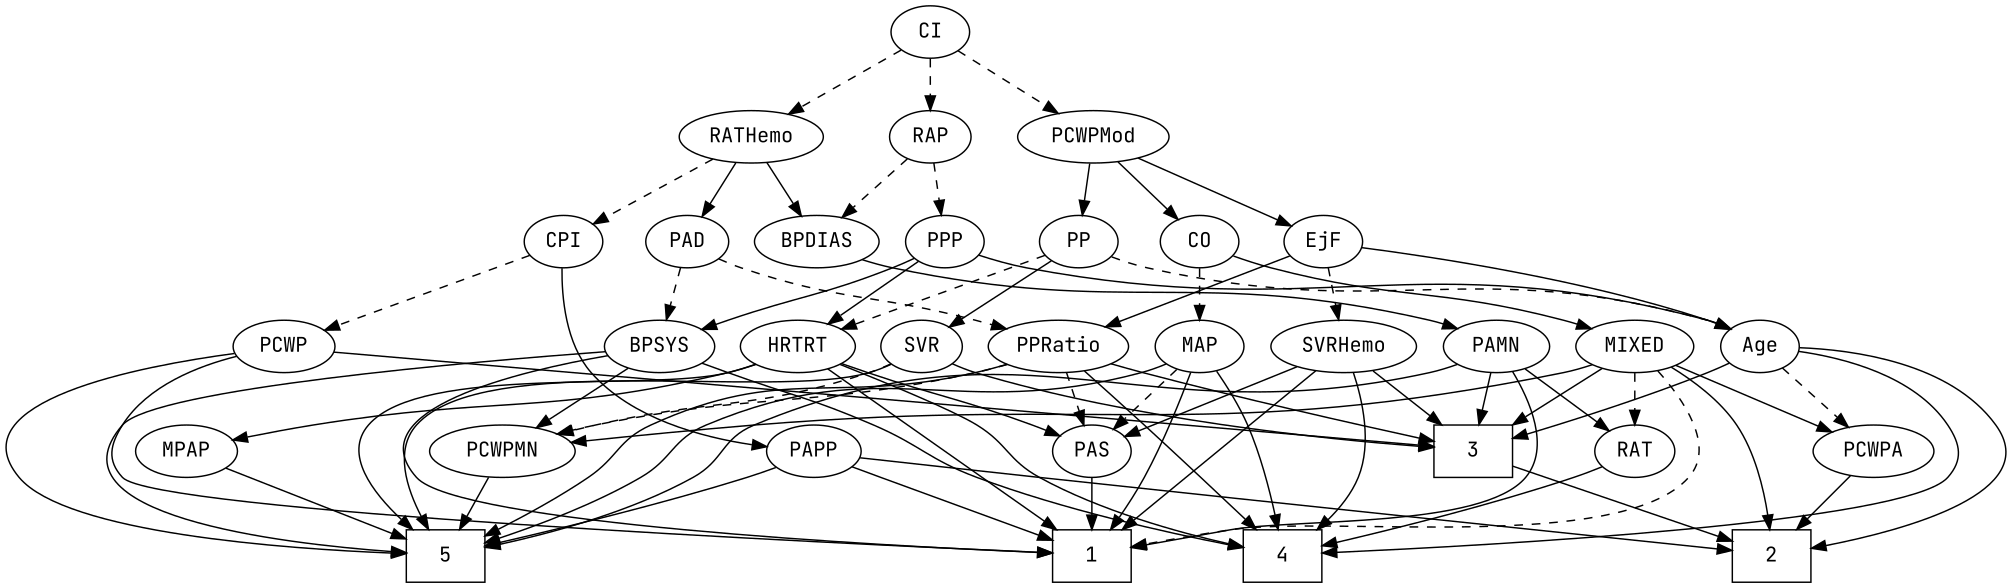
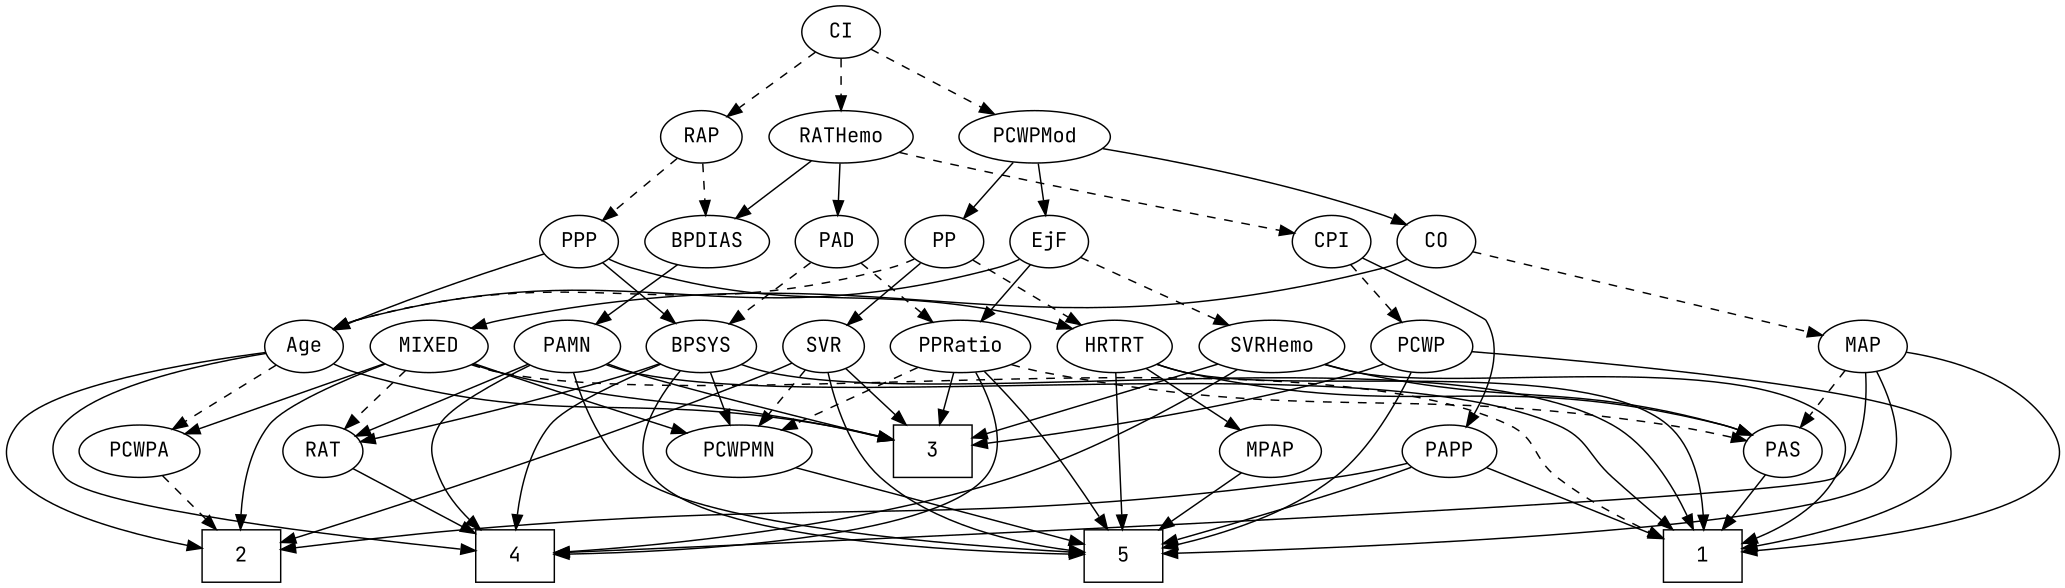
none -> (497, 410)
(1018, 462) -> (435, 434)
(1829, 497) -> (184, 497)
(1616, 501) -> (545, 456)
